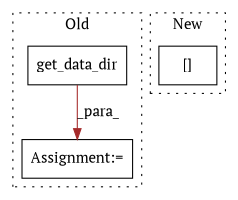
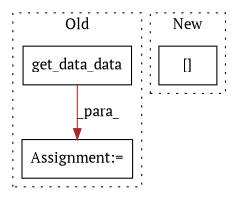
(77, 65) -> (77, 65)
